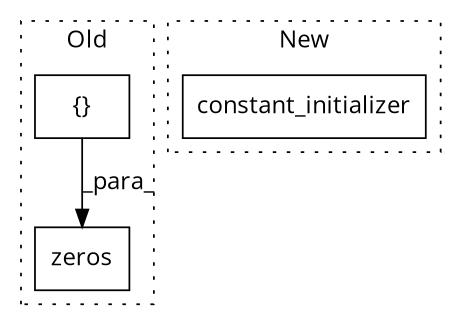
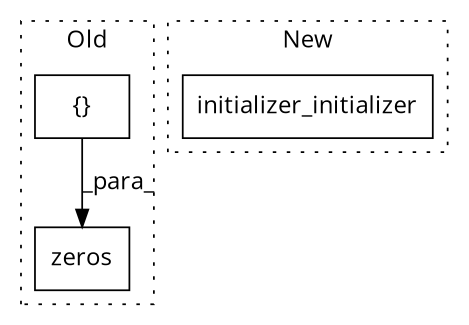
(304, 107) -> (308, 107)
